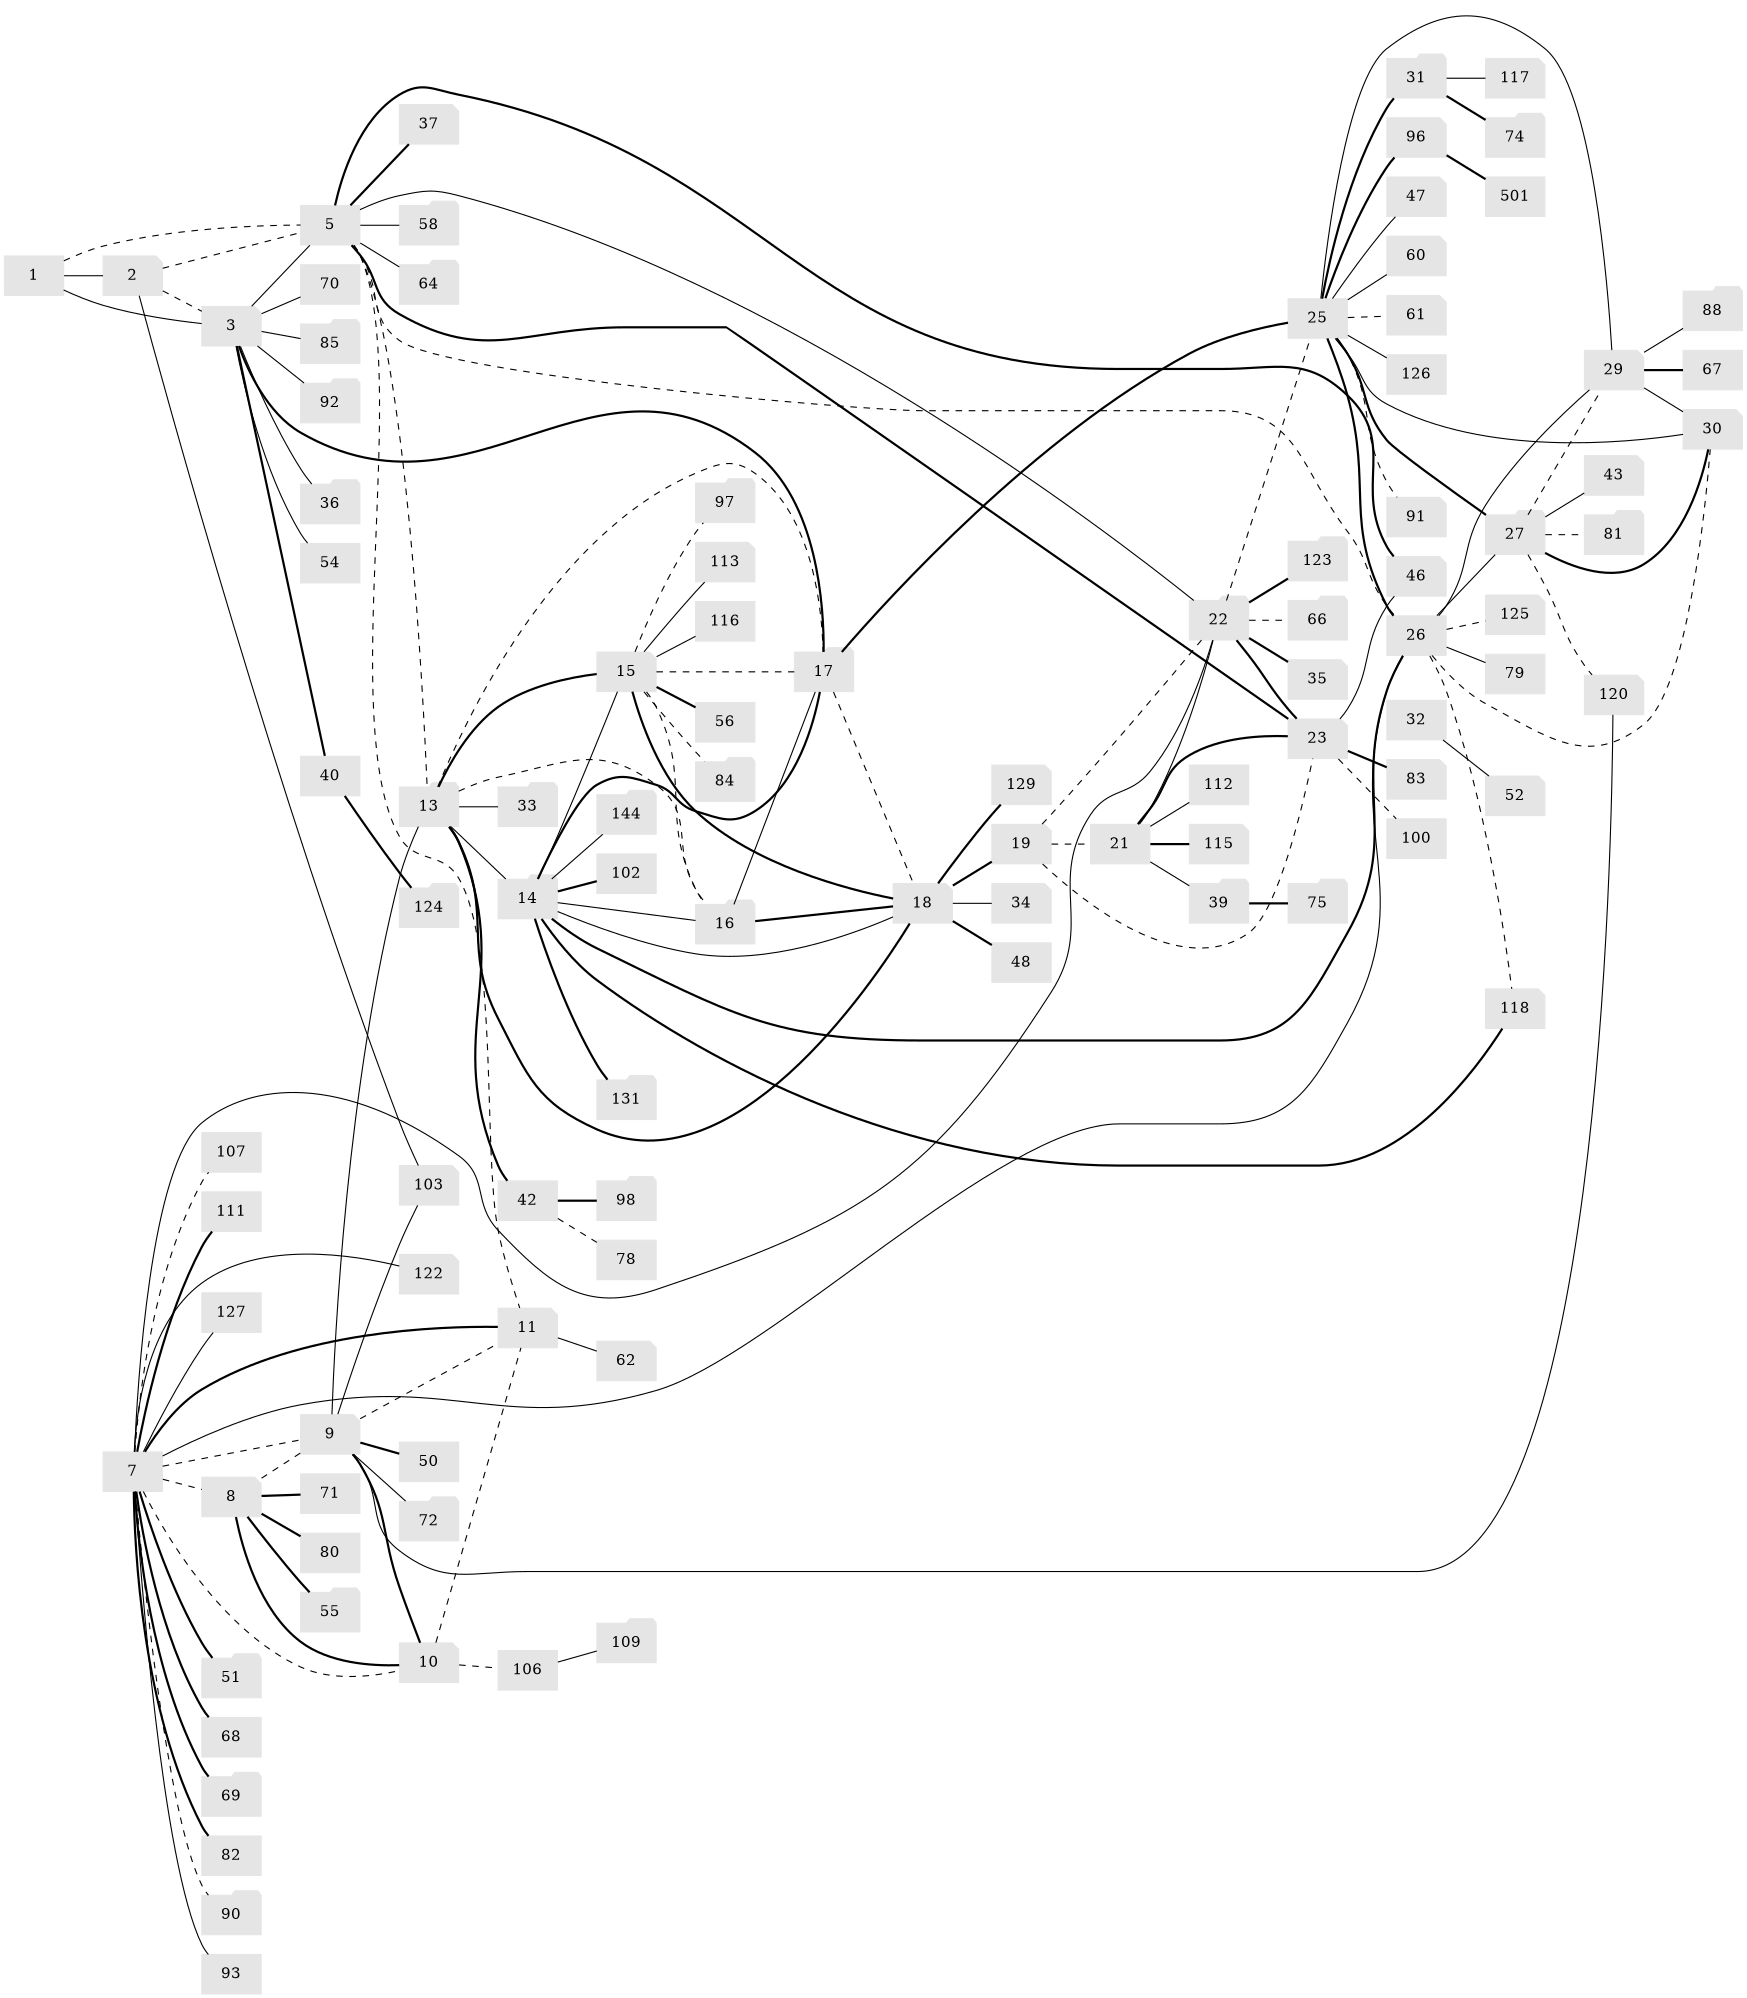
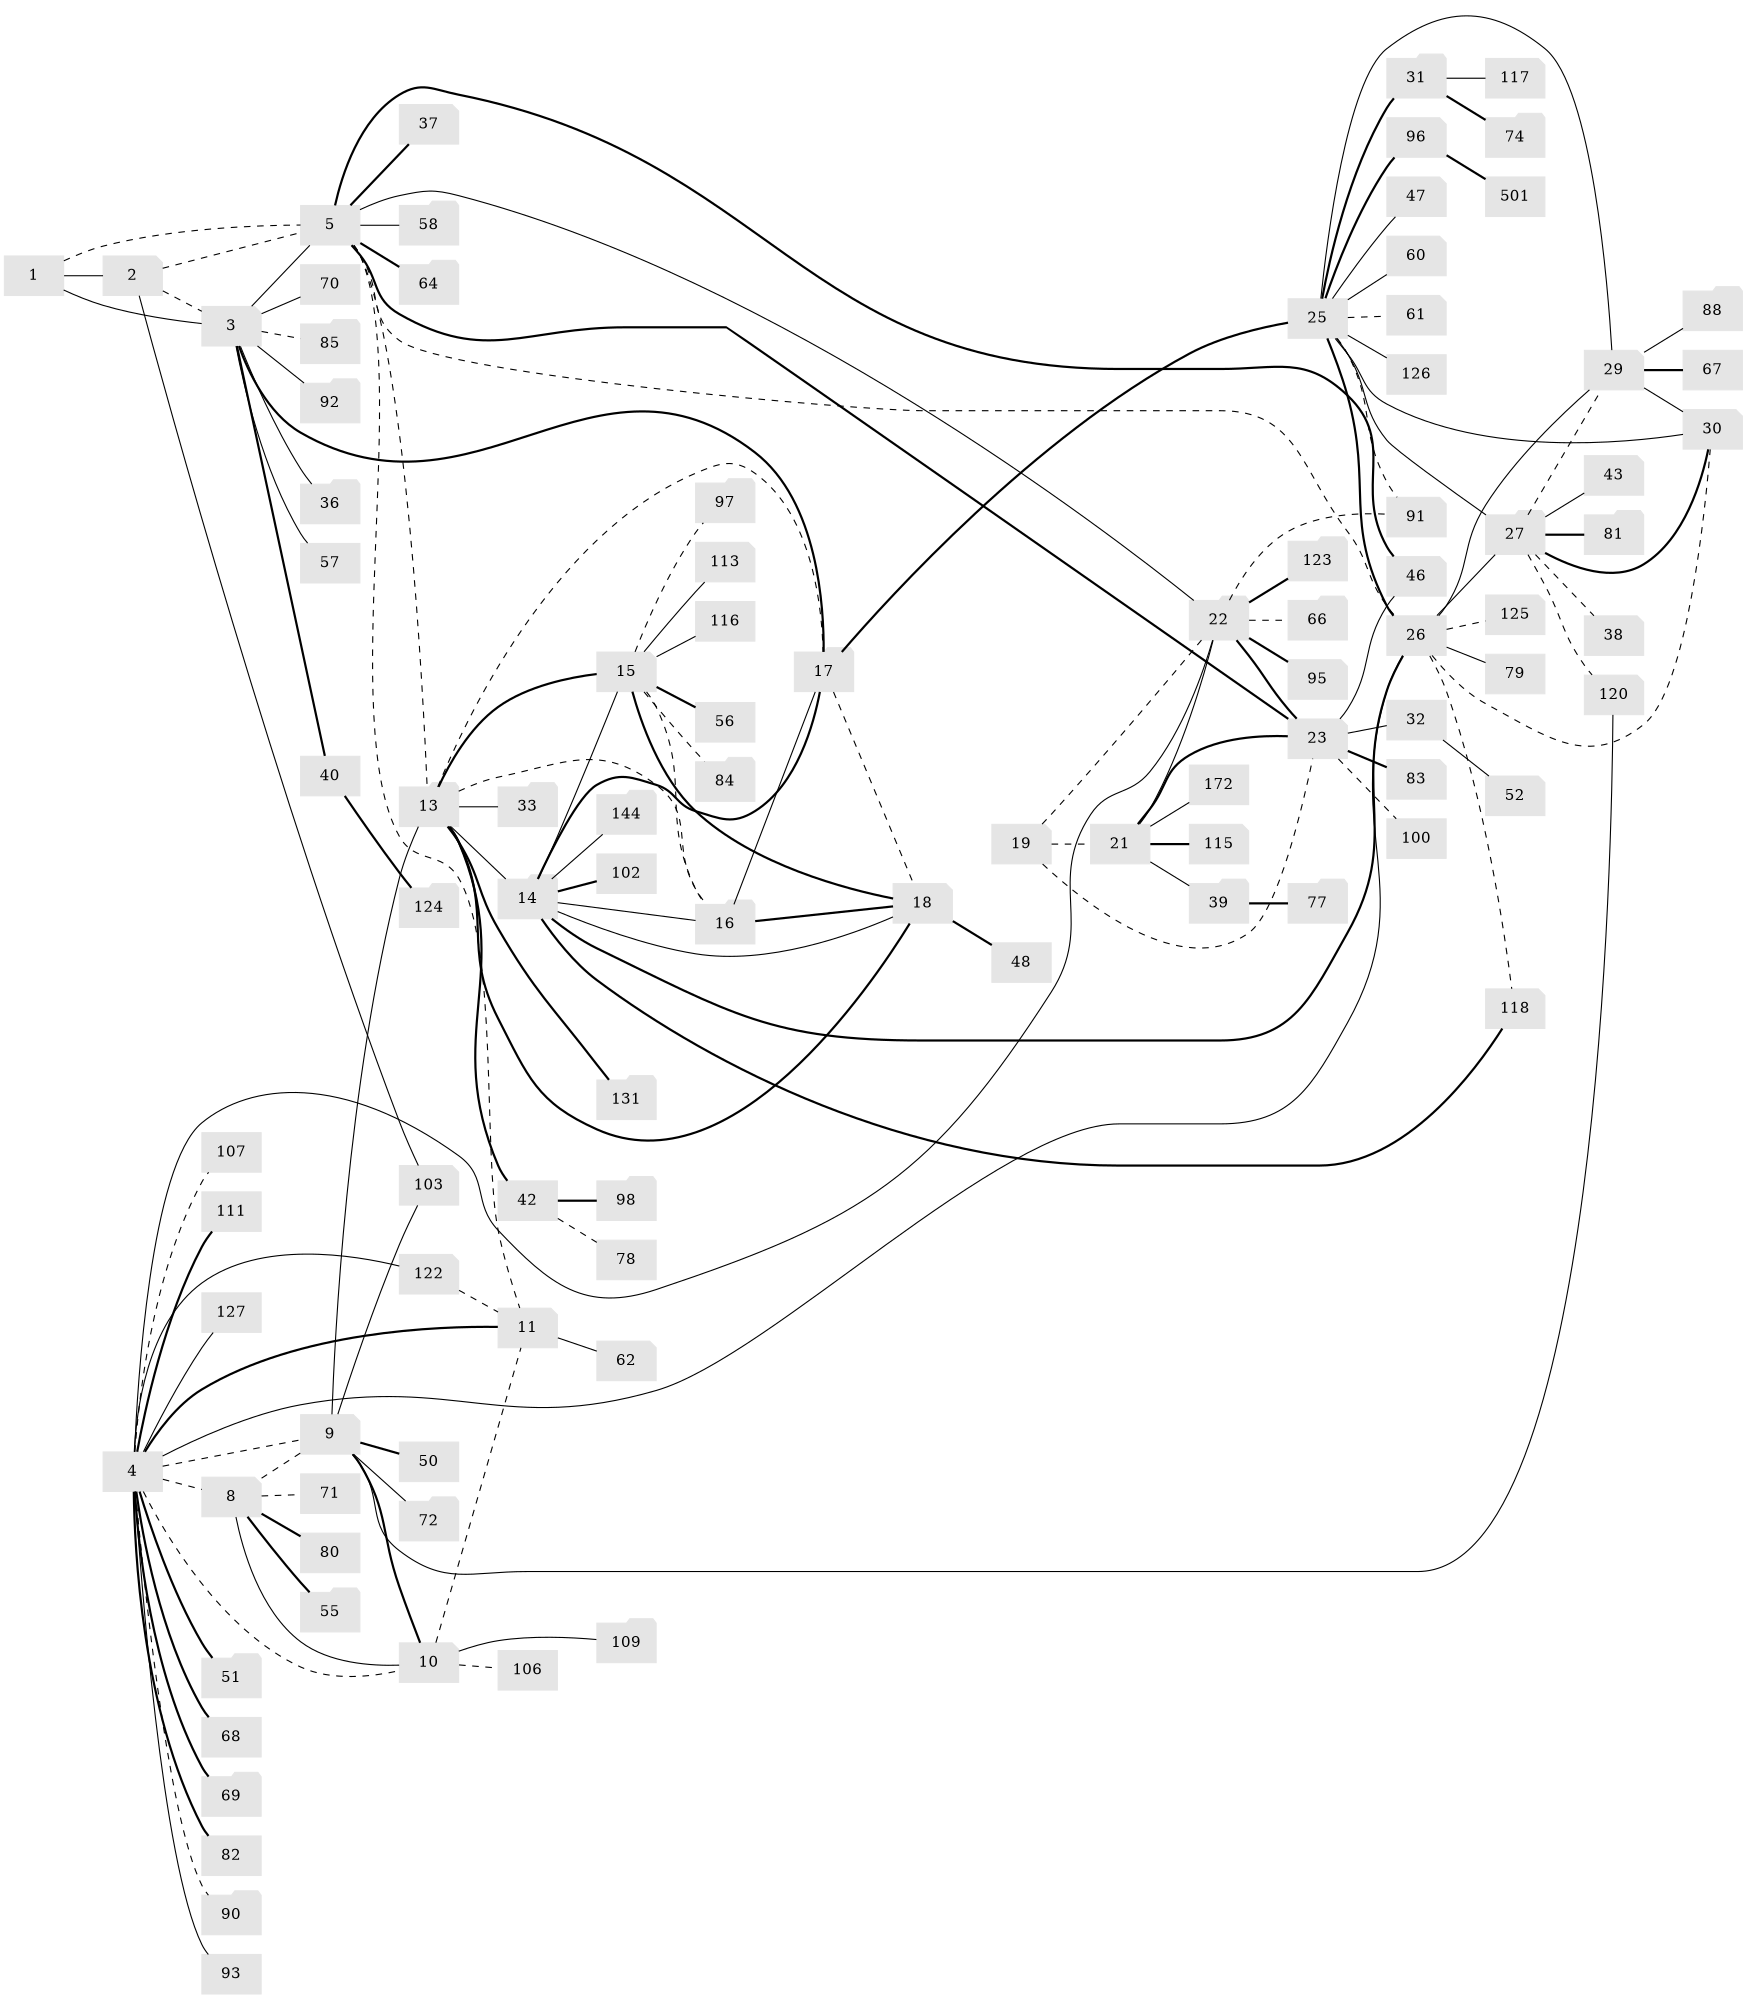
(380, 255) -> (380, 255)
(281, 335) -> (281, 335)
(1390, 444) -> (1390, 444)
(1268, 469) -> (1292, 529)
(1565, 535) -> (1565, 535)
(330, 563) -> (330, 563)
none -> (1614, 636)
(725, 672) -> none
(1318, 680) -> (1318, 680)
none -> (1367, 729)
(1022, 785) -> none
(1219, 785) -> (1219, 785)
(972, 874) -> none
(1022, 903) -> none
(1318, 903) -> (1318, 903)
(566, 1002) -> (517, 960)
(429, 1381) -> (479, 1301)
(133, 1472) -> (133, 1472)
(281, 1495) -> (281, 1495)
(286, 1628) -> (286, 1628)
(577, 1657) -> (527, 1638)
